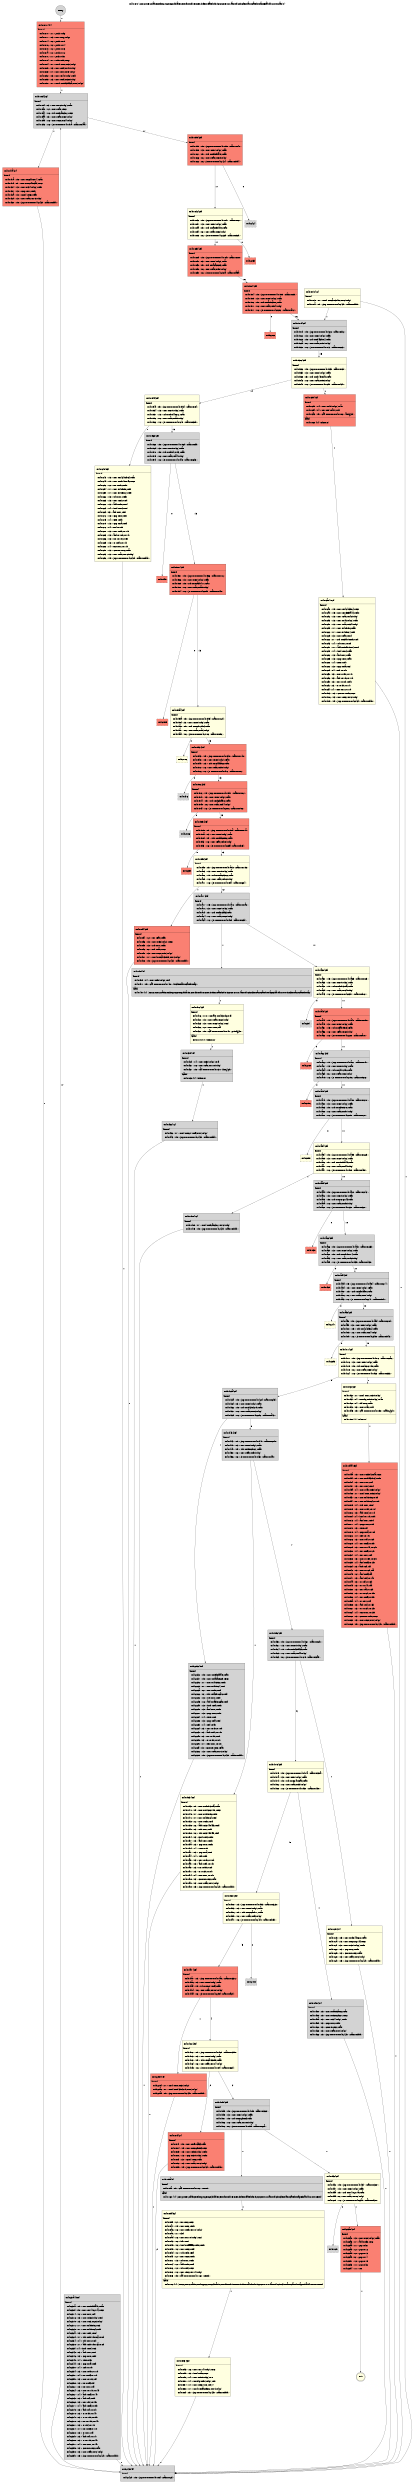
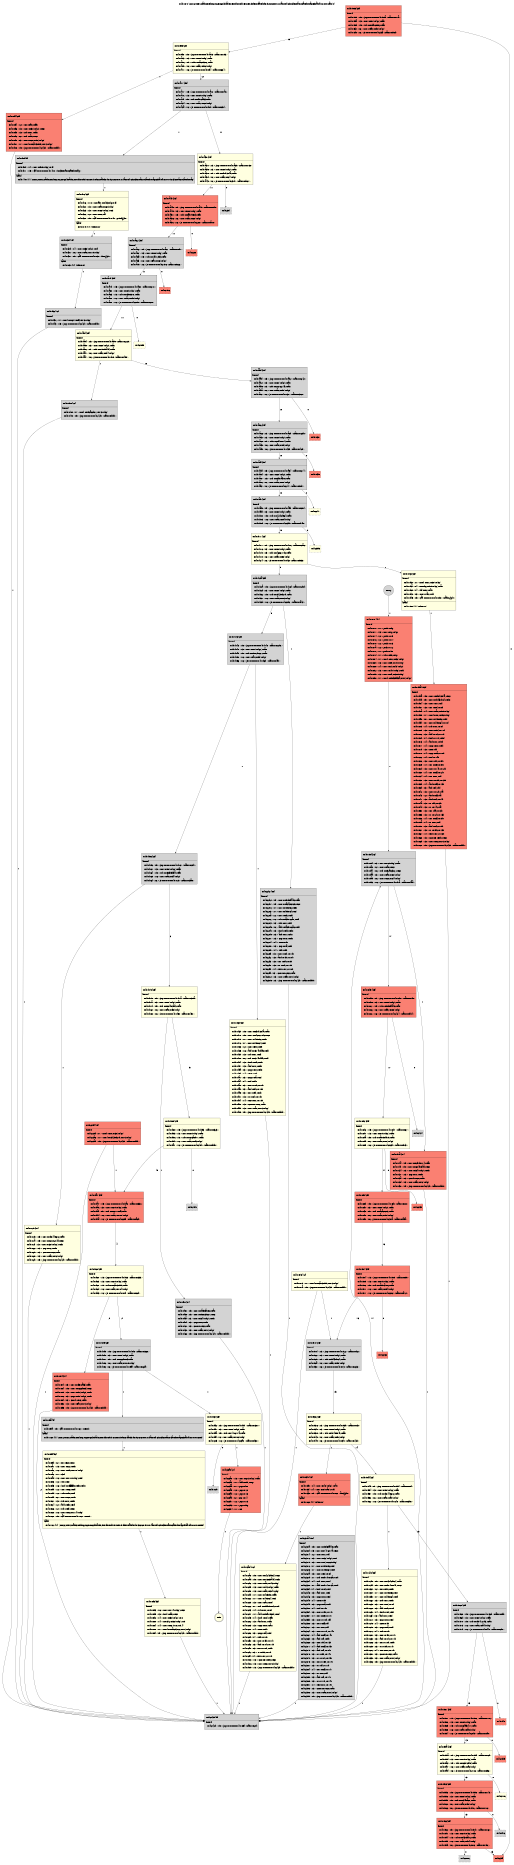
(220, 815) -> (489, 1852)
(183, 2033) -> (114, 1168)
